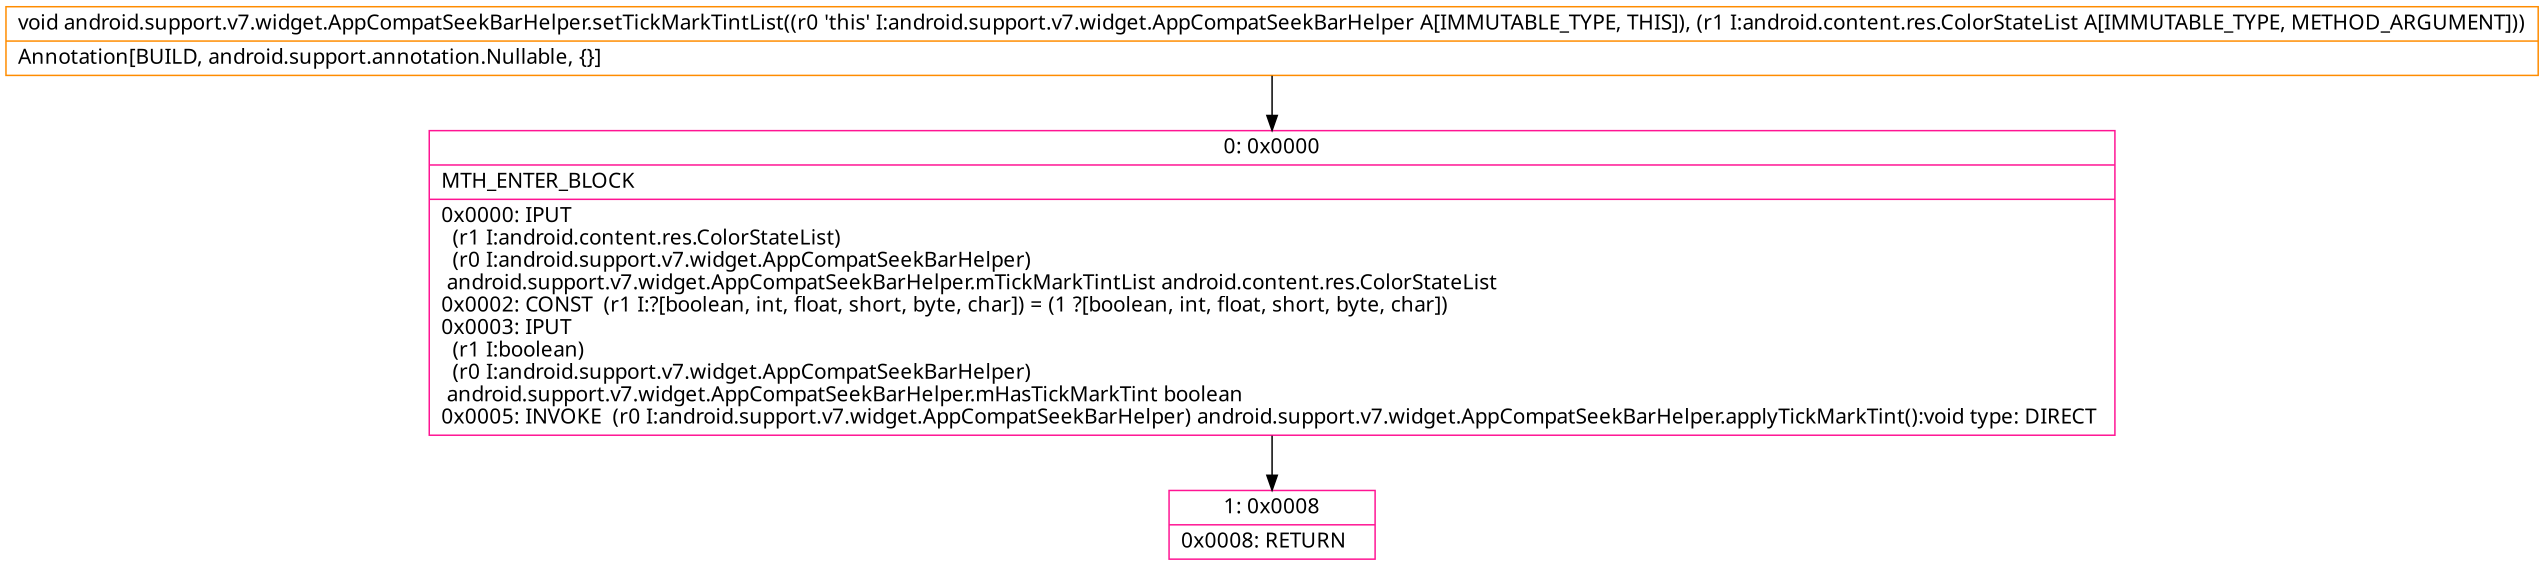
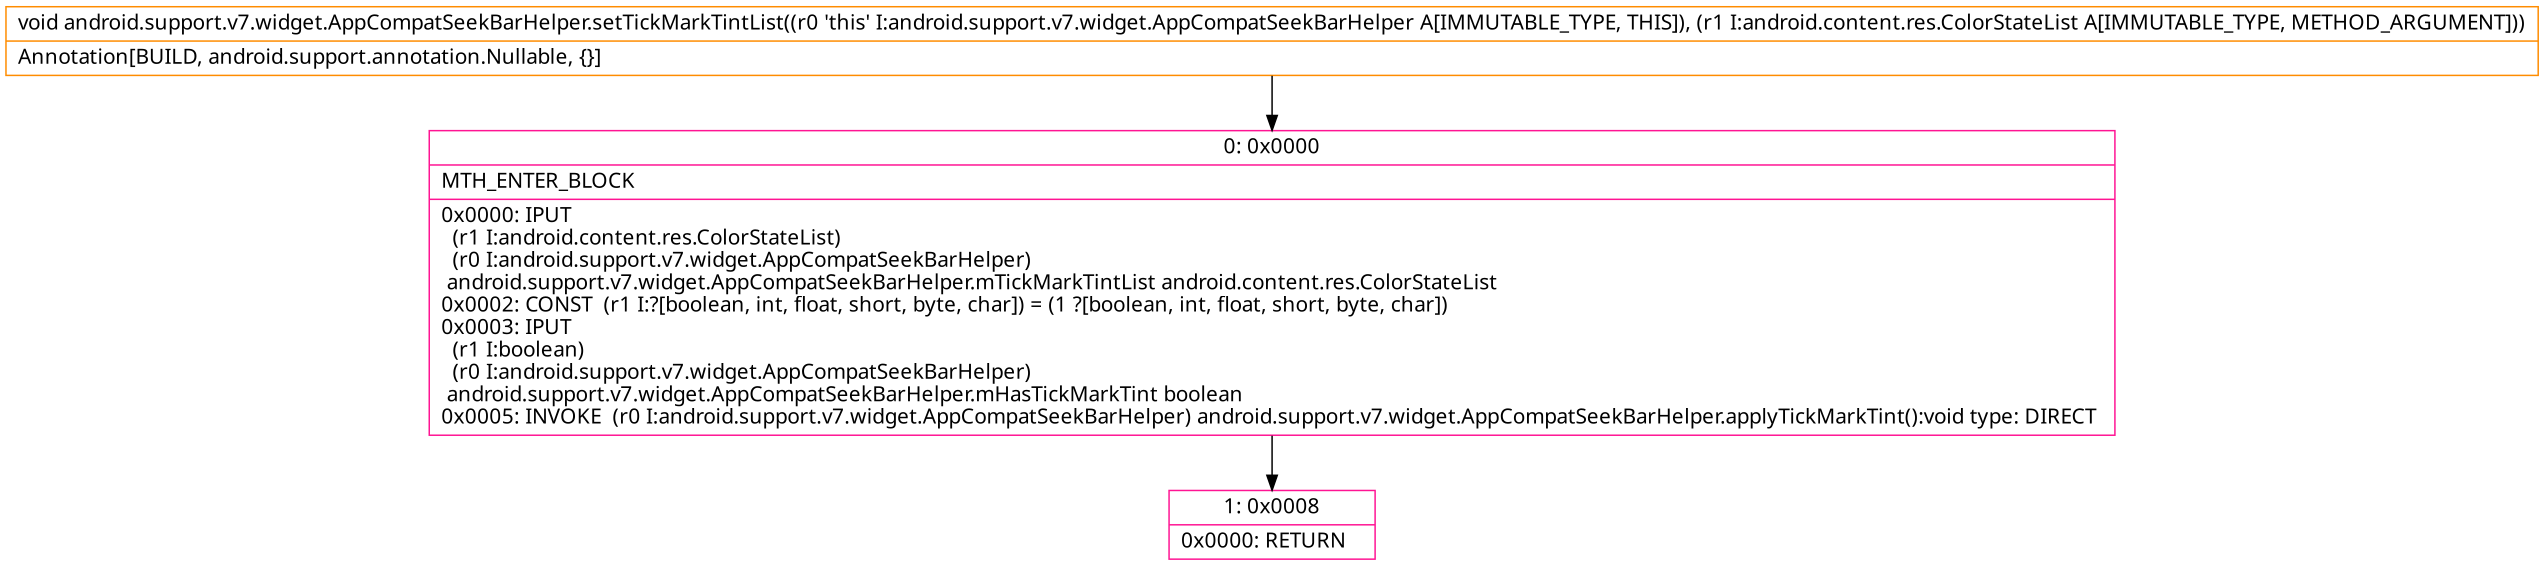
(1272, 541) -> (1272, 541)
